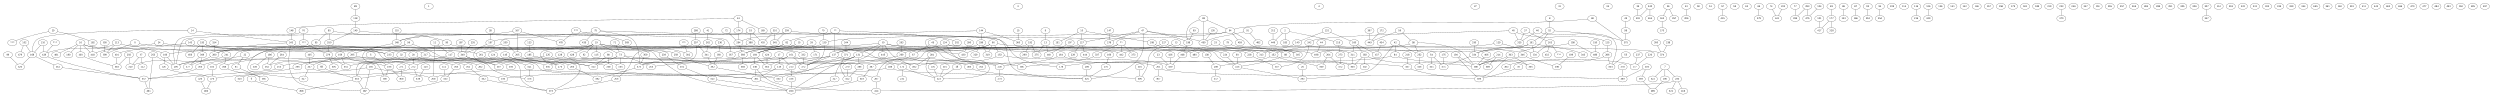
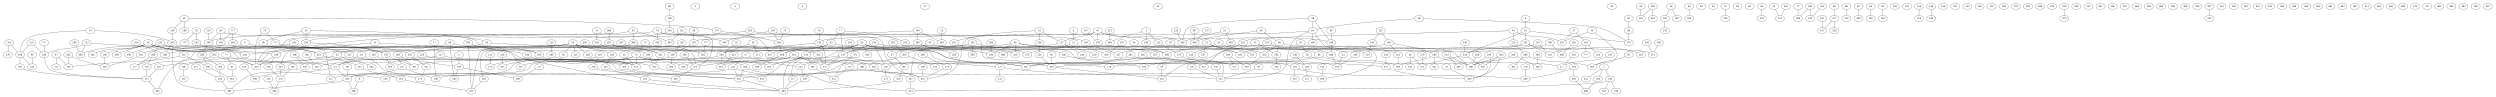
none -> (750, 31)
